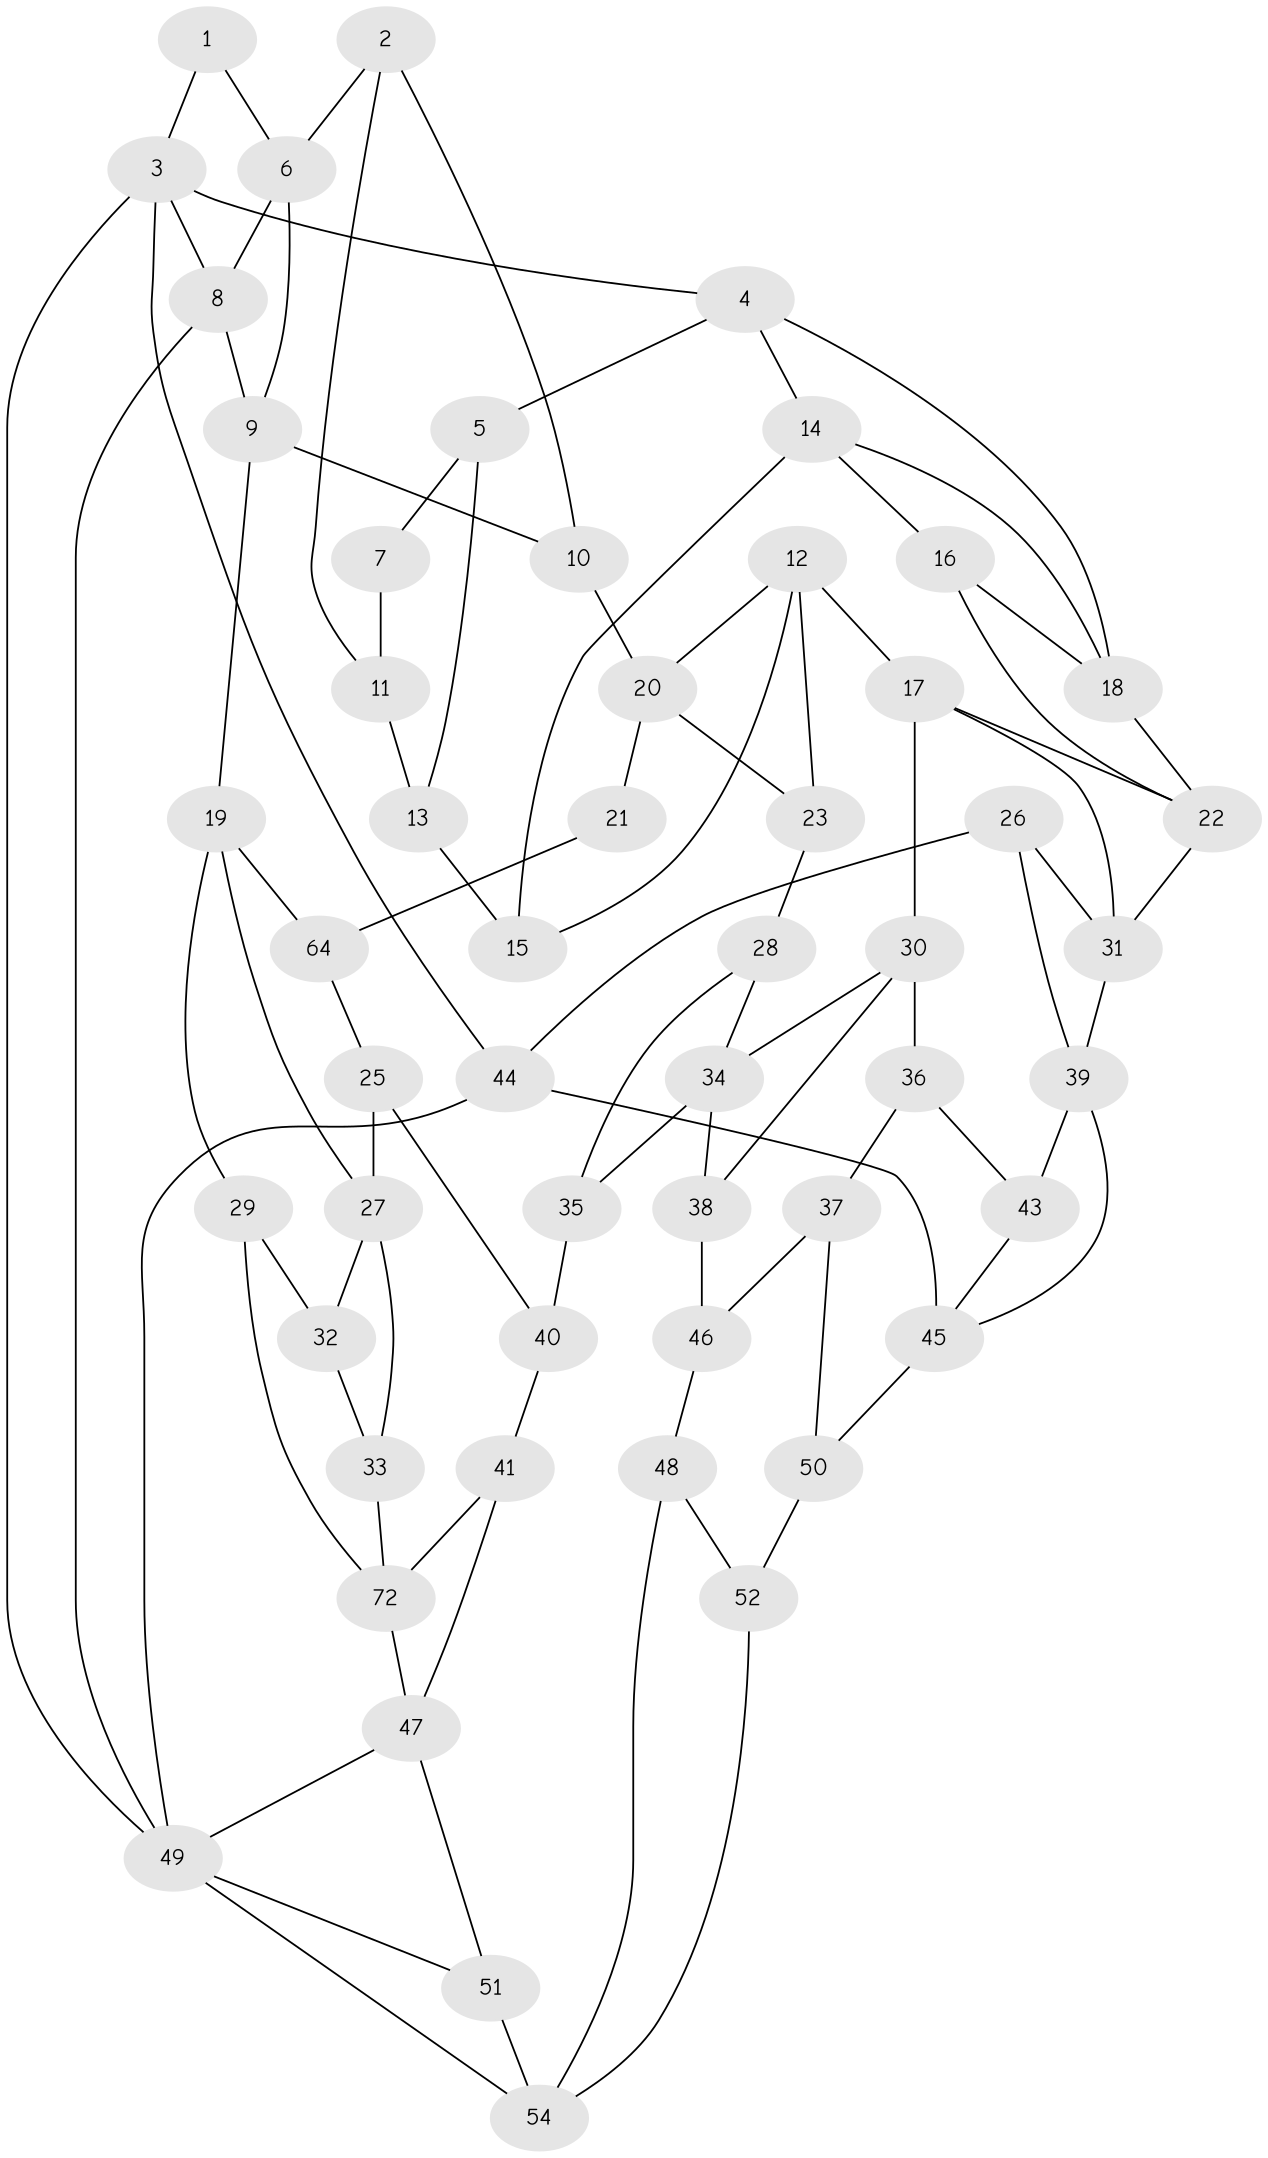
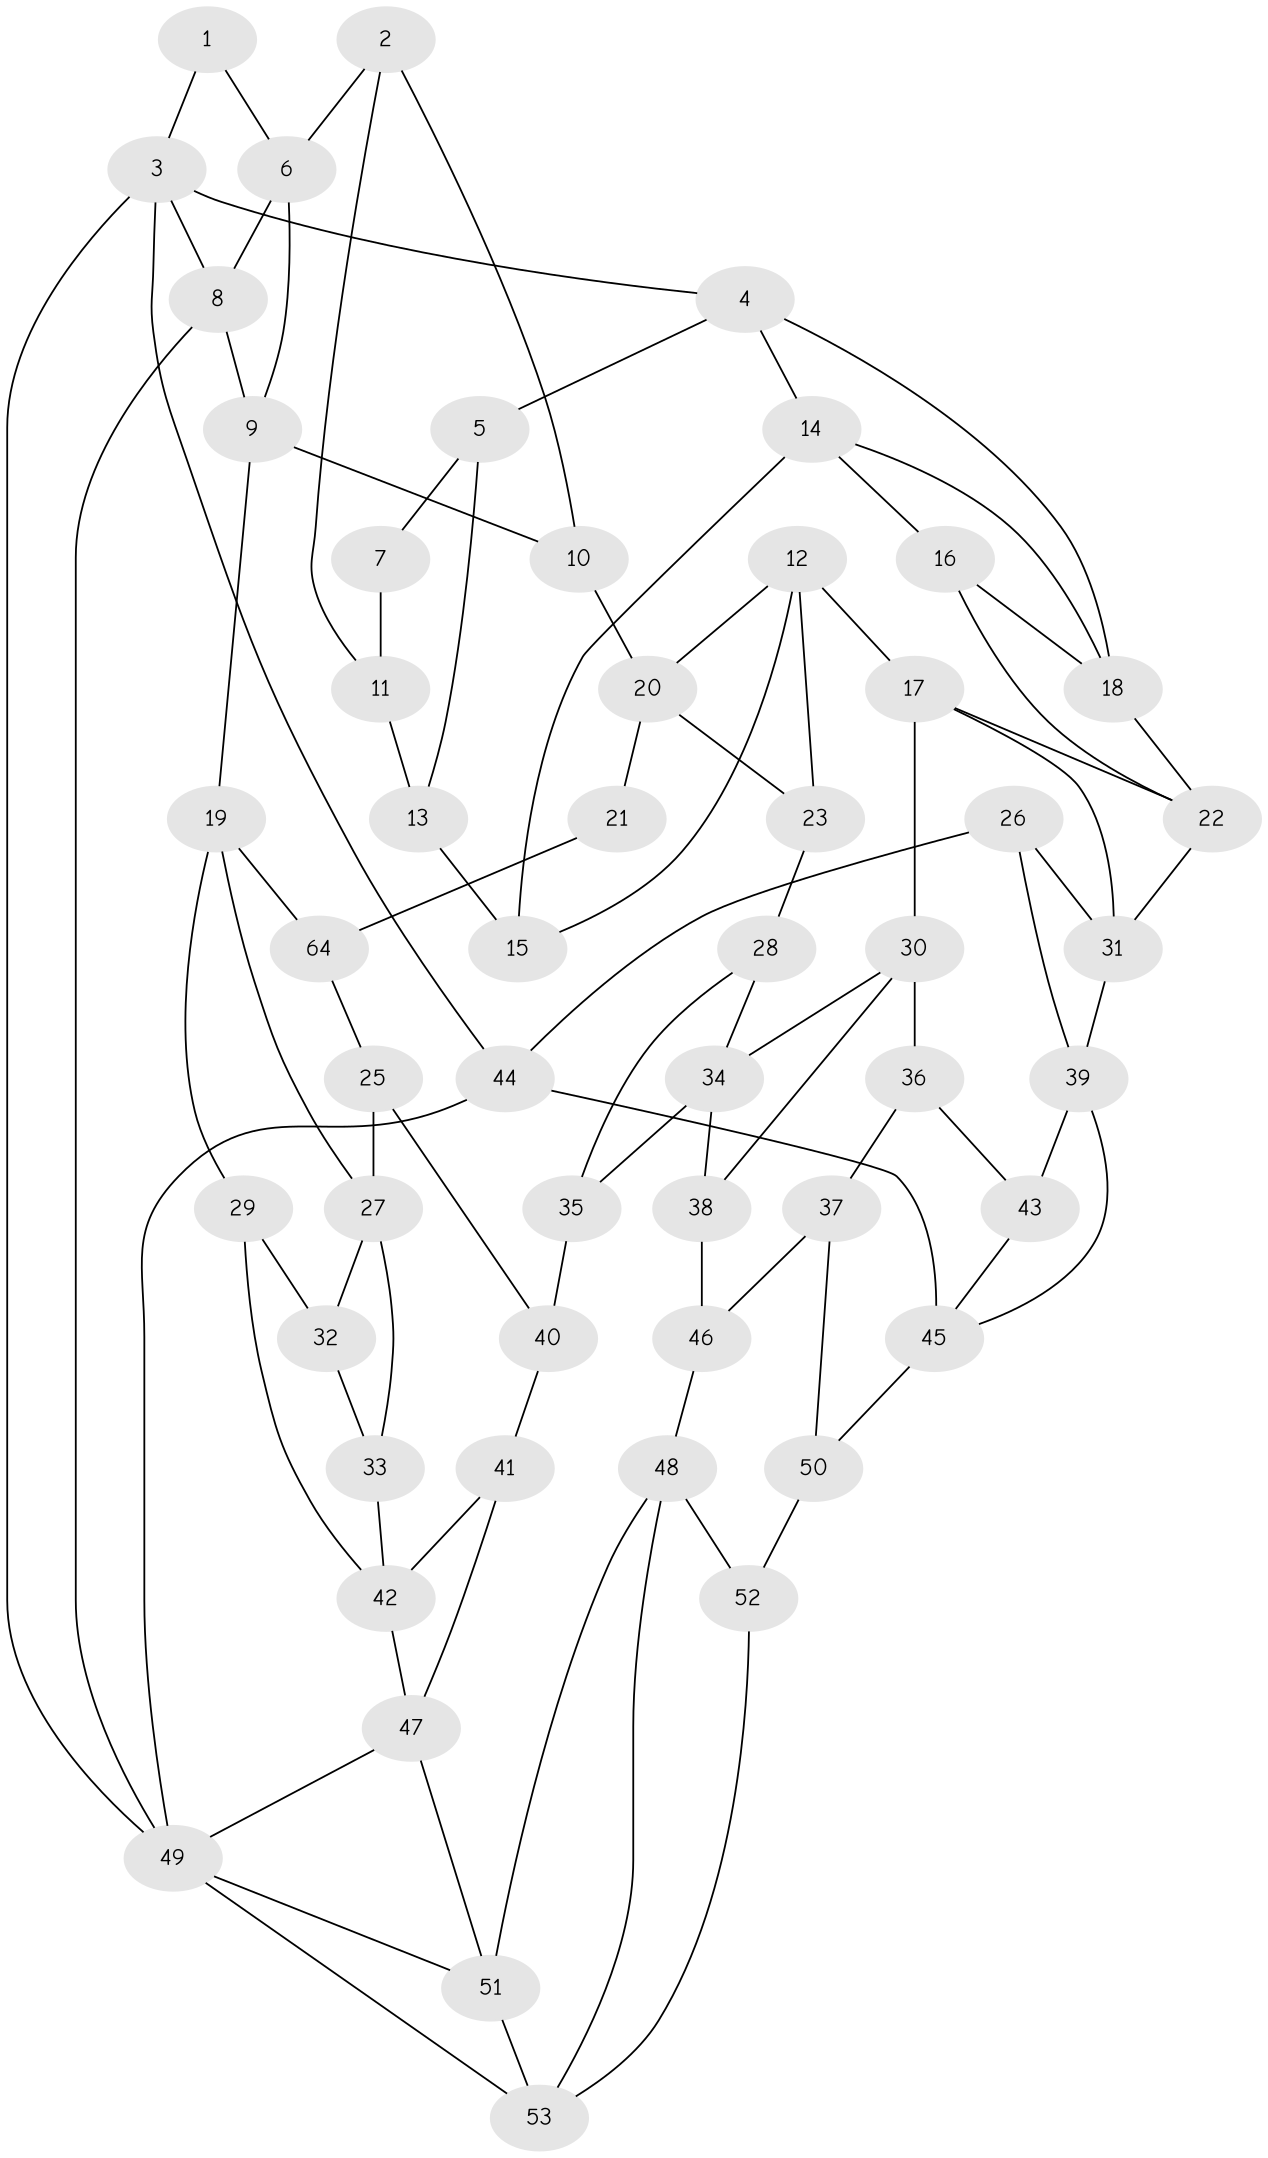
(386, 1598) -> (386, 1598)
none -> (553, 1720)
(539, 2118) -> (539, 2118)
